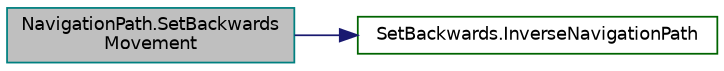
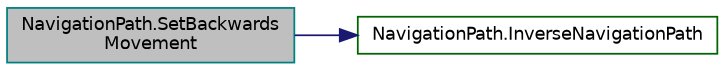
(538, 35) -> (538, 35)
